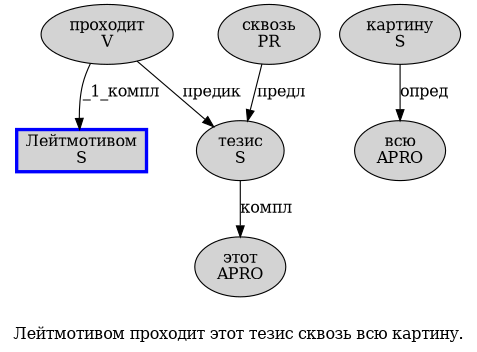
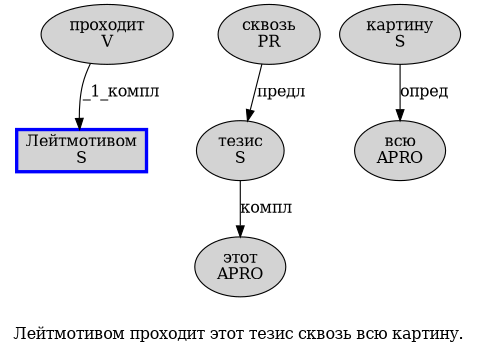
(171, 90) -> none
